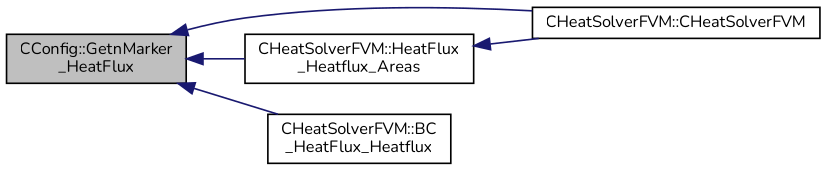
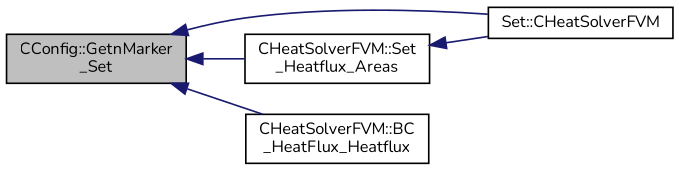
(676, 23) -> (581, 23)
(96, 59) -> (96, 59)
(359, 59) -> (337, 59)
